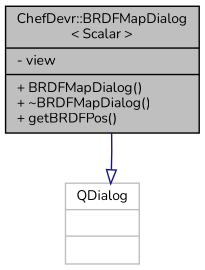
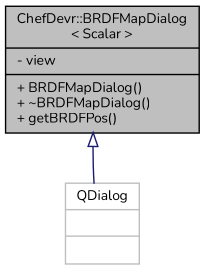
(112, 151) -> (93, 165)
